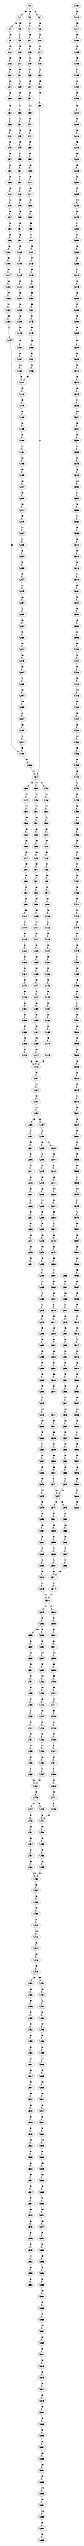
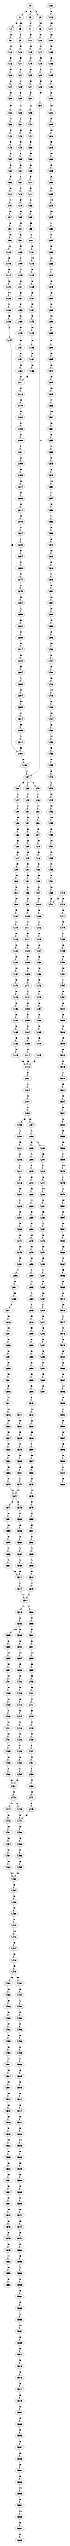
(76, 910) -> (57, 898)
none -> (17, 1269)
